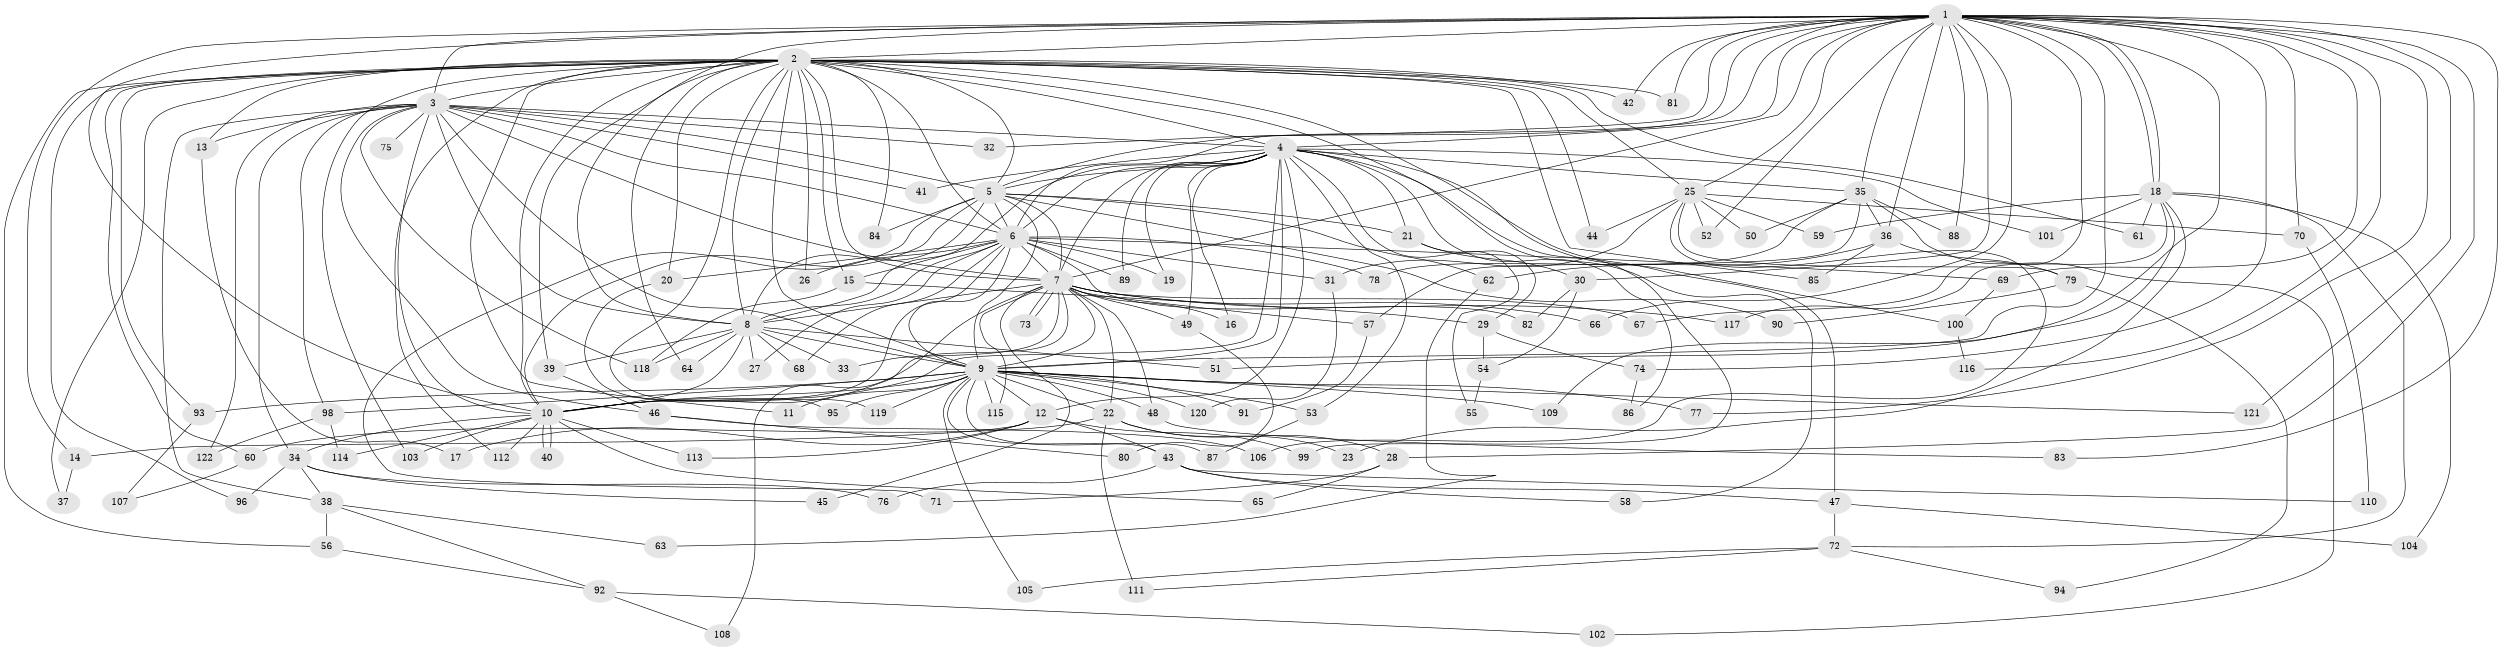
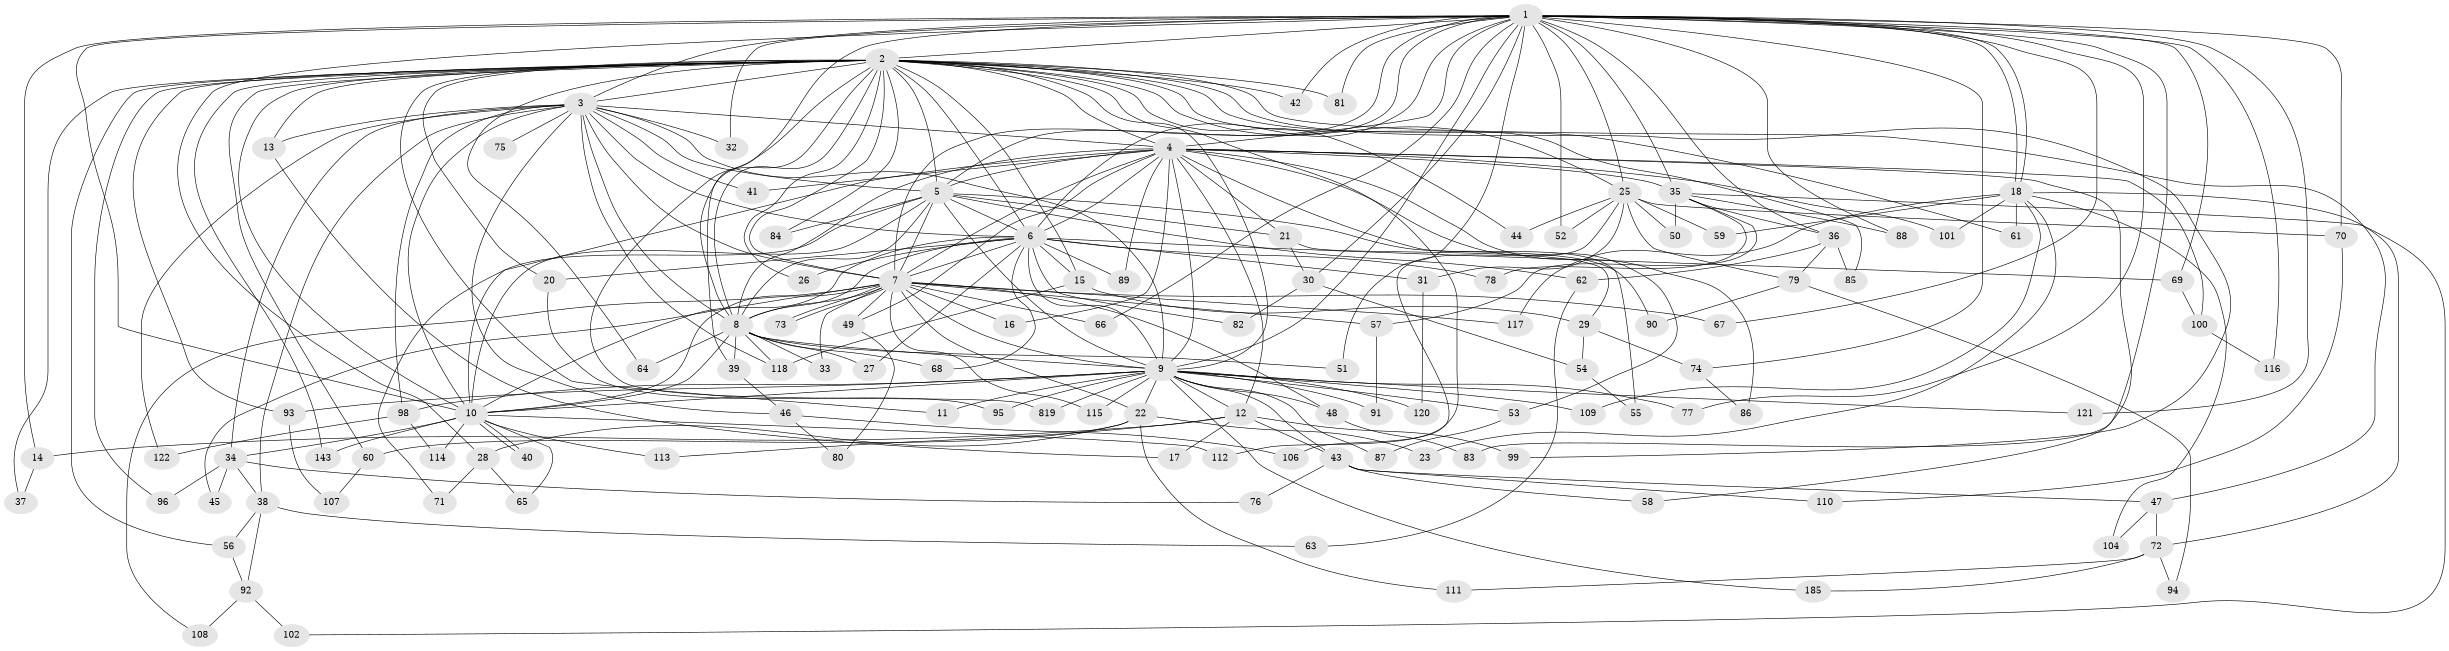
(1169, 281) -> none
(879, 414) -> (1047, 414)
(410, 458) -> (323, 458)
(1025, 591) -> (1813, 591)
